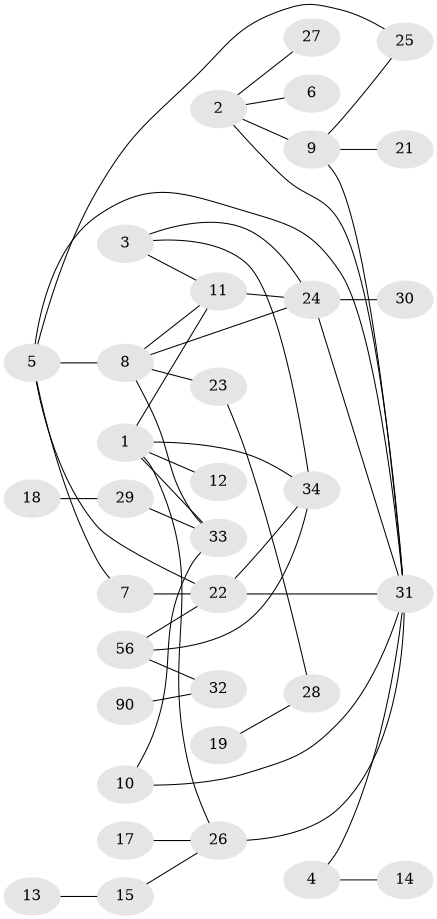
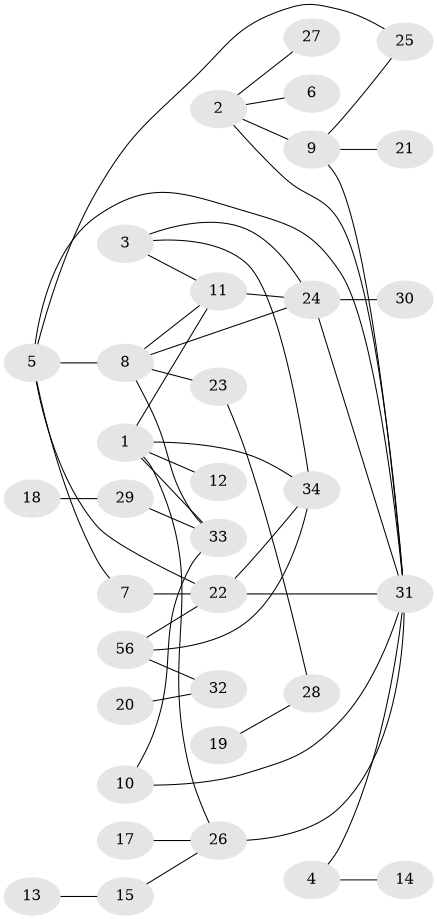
(125, 706) -> (125, 706)
